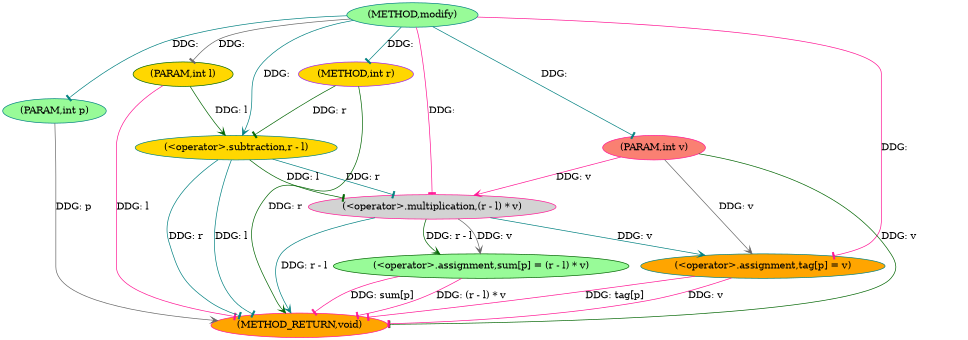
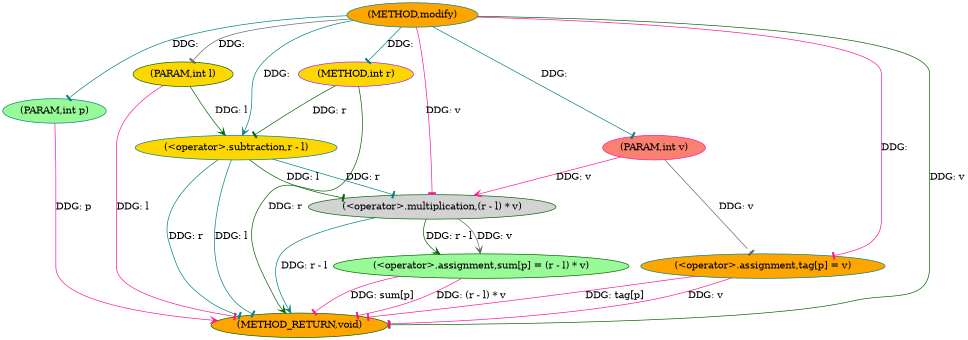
(412, 15) -> (412, 15)
(443, 111) -> (443, 111)
(706, 204) -> (706, 204)
(432, 207) -> (432, 207)
(594, 236) -> none
(61, 280) -> (61, 280)
(768, 308) -> (930, 217)
(299, 325) -> (299, 325)
